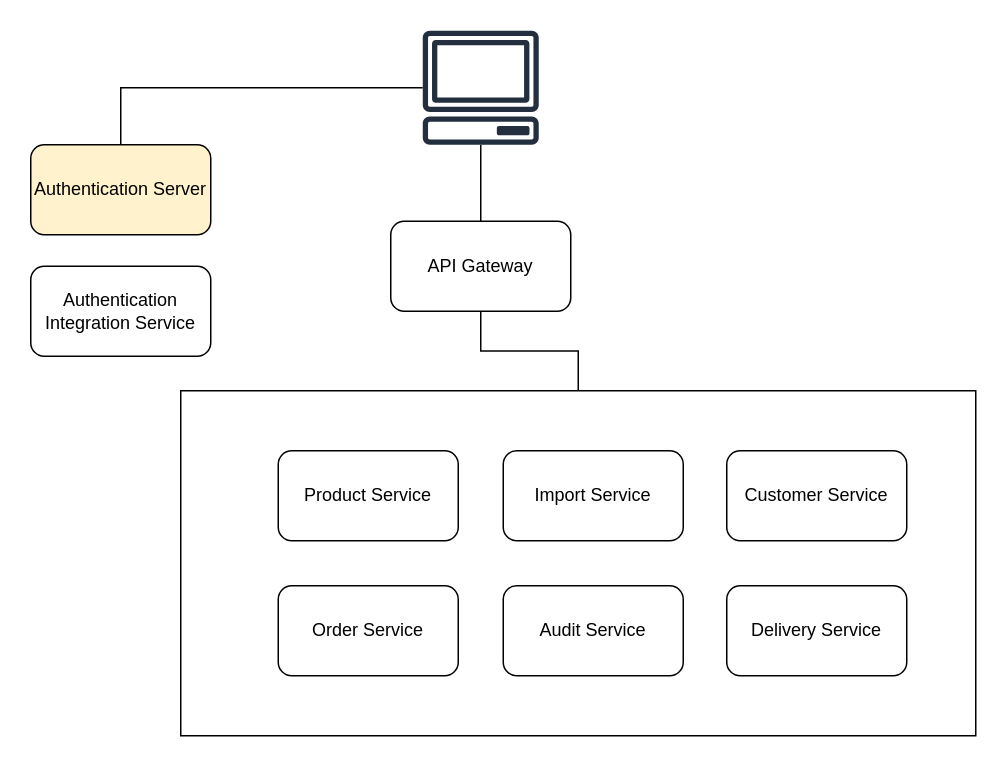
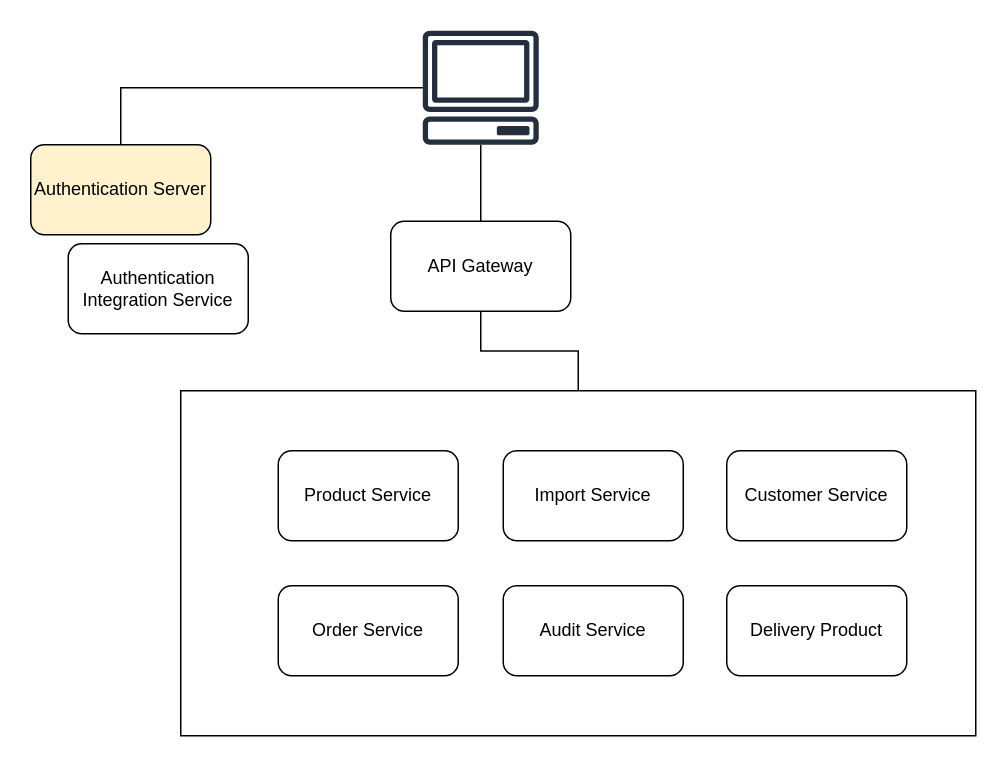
(121, 311) -> (158, 289)
(817, 631) -> (817, 631)
